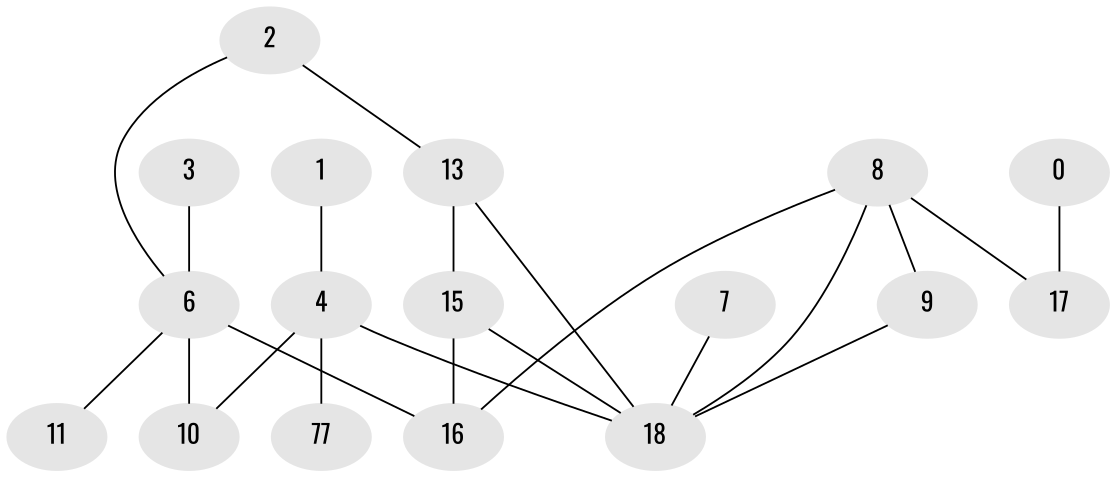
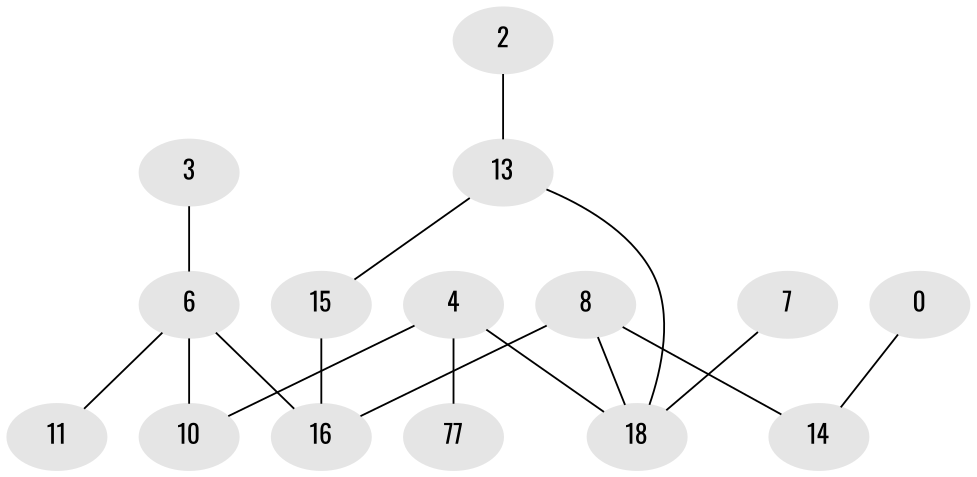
(120, 147) -> none
(321, 173) -> none
(927, 305) -> none
(1059, 305) -> (819, 437)
(555, 371) -> none
